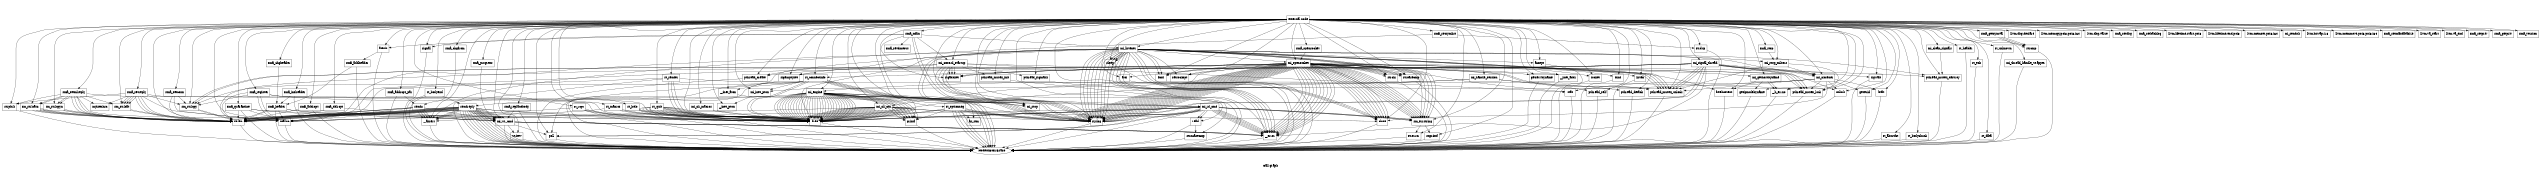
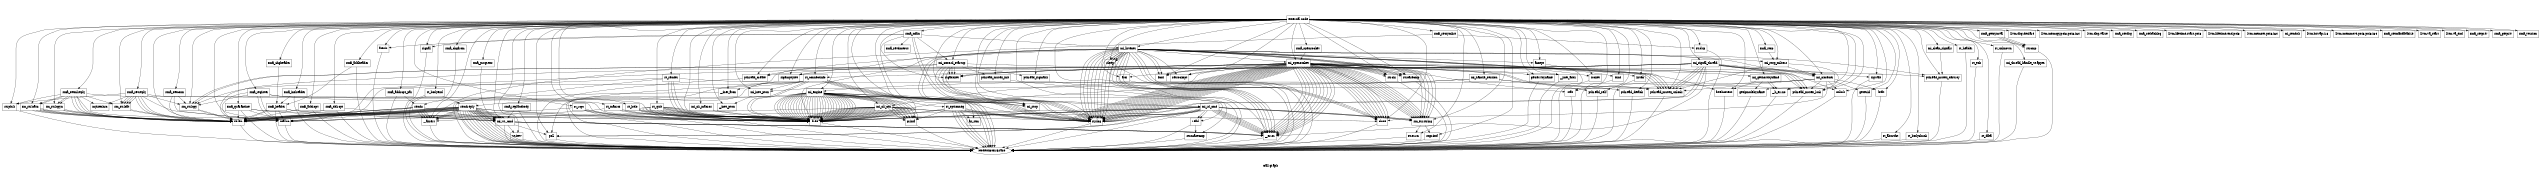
(371, 55) -> (818, 22)
(720, 62) -> none
(1280, 78) -> (1541, 30)
(1025, 103) -> (572, 146)
none -> (648, 150)
